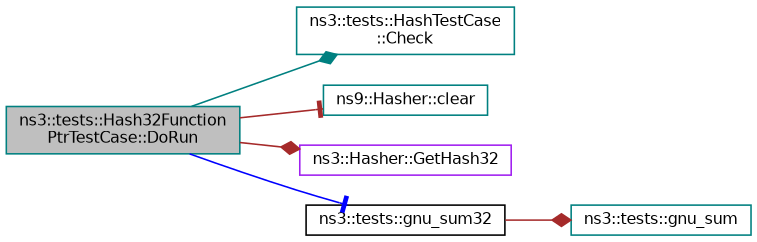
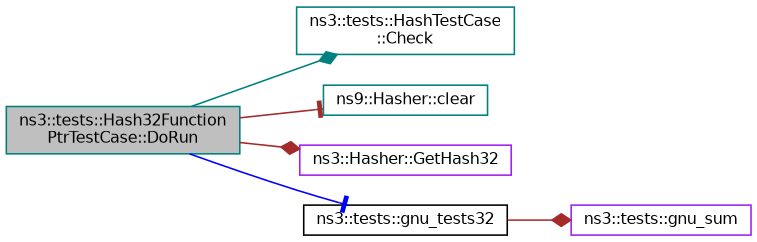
(405, 220) -> (405, 220)
(661, 220) -> (661, 220)
